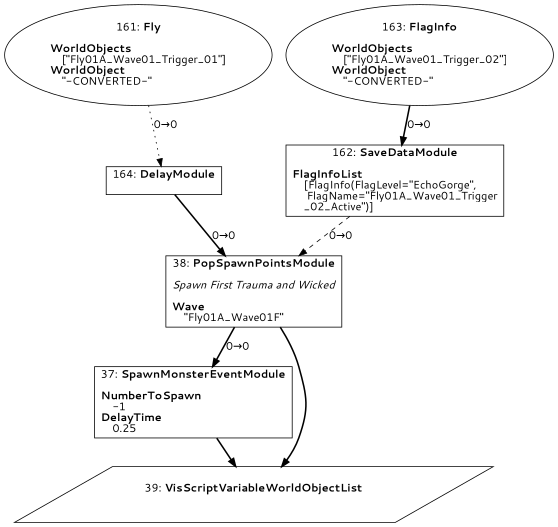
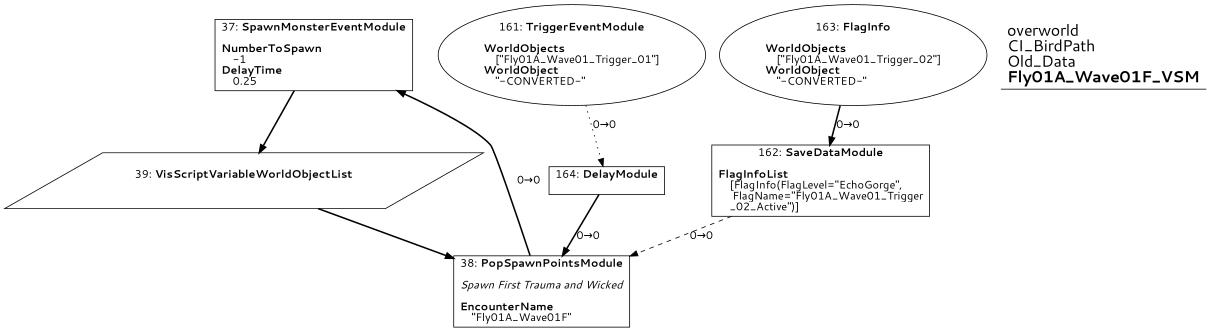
(152, 27) -> (585, 27)
none -> (1104, 55)
(189, 307) -> (507, 307)
(305, 393) -> (382, 232)
